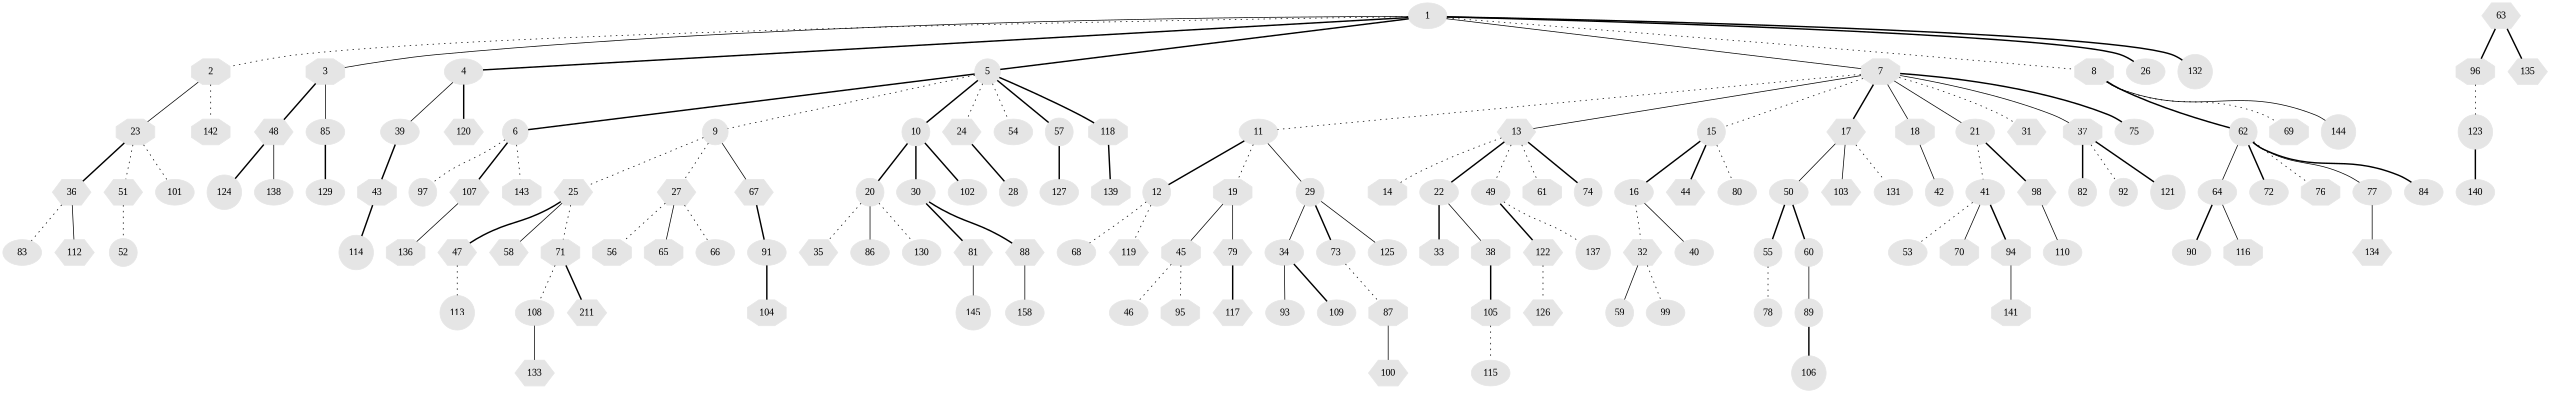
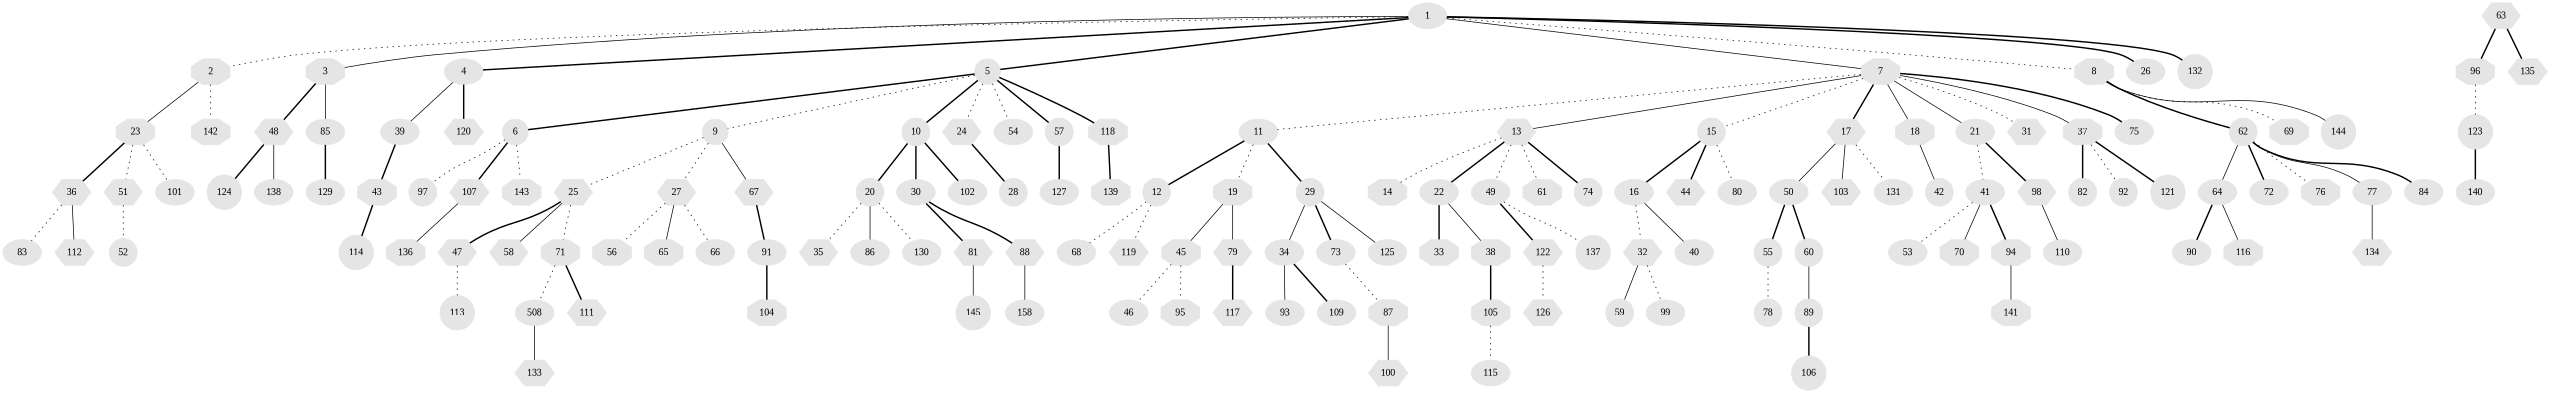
(1285, 162) -> (1285, 162)
(535, 313) -> (535, 313)
(587, 313) -> (587, 313)
